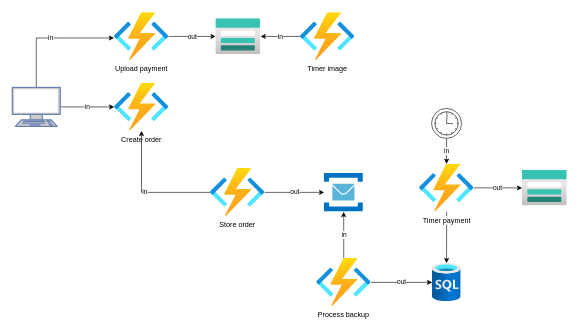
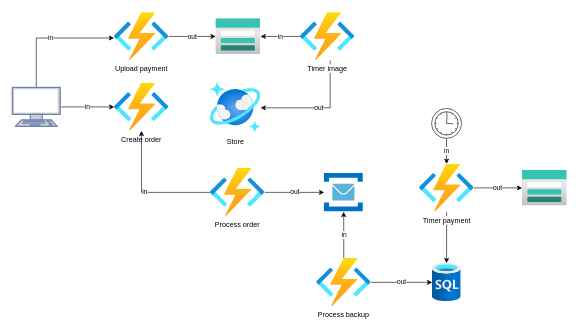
none -> (236, 107)
none -> (319, 108)
(238, 225) -> (238, 225)
